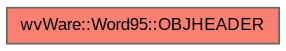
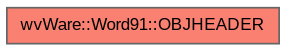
(143, 26) -> (143, 26)
